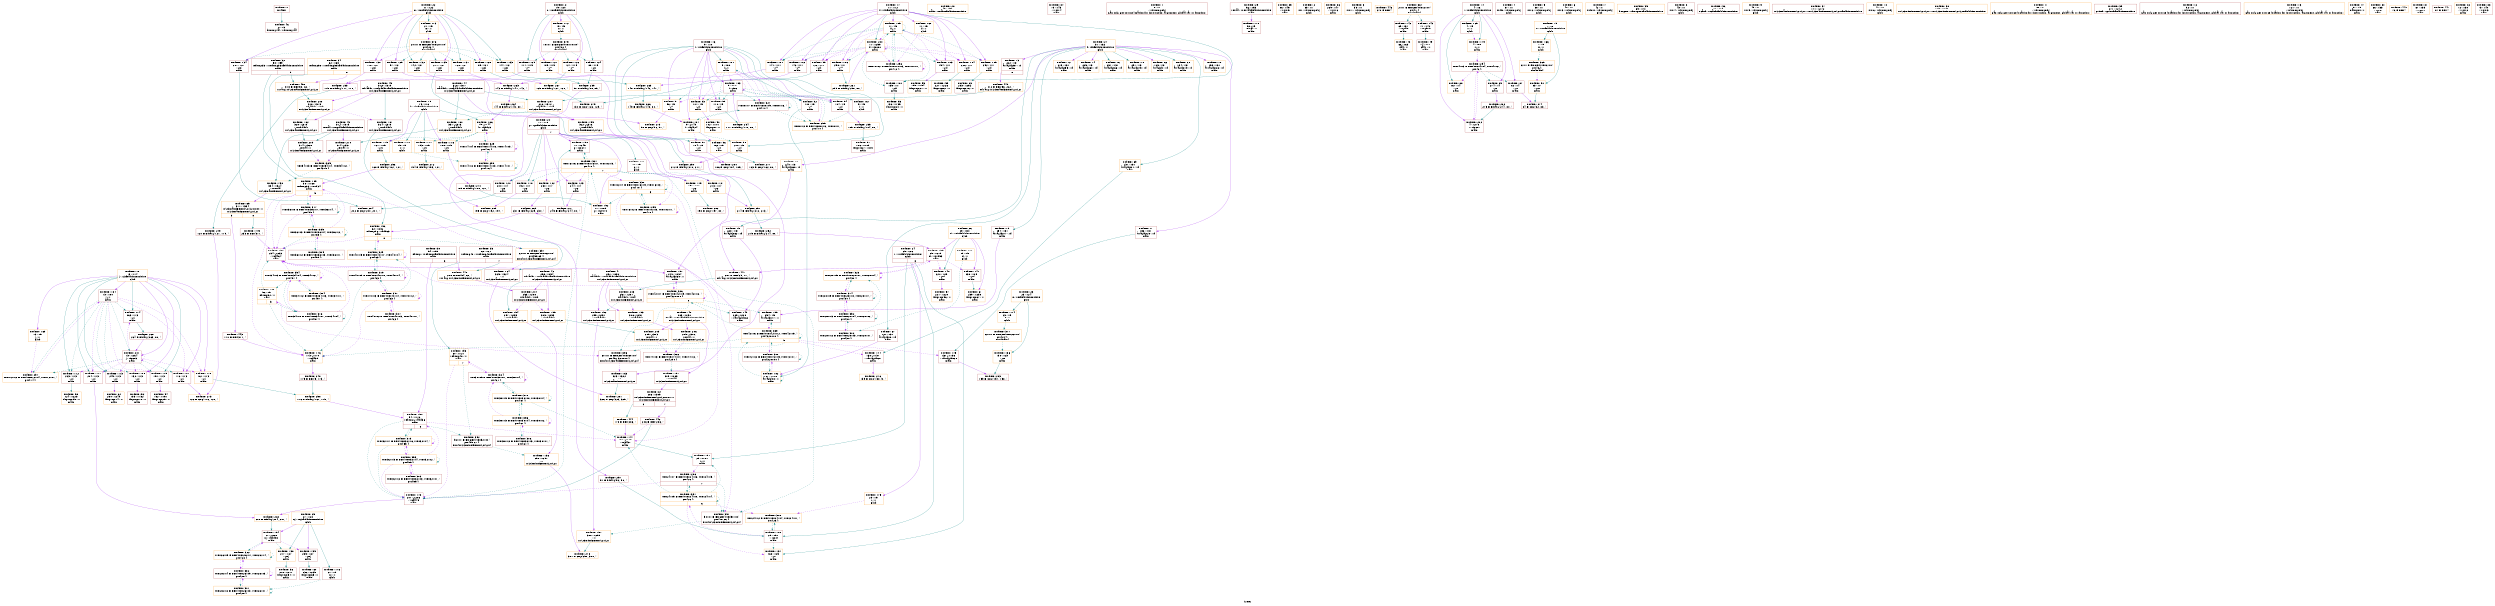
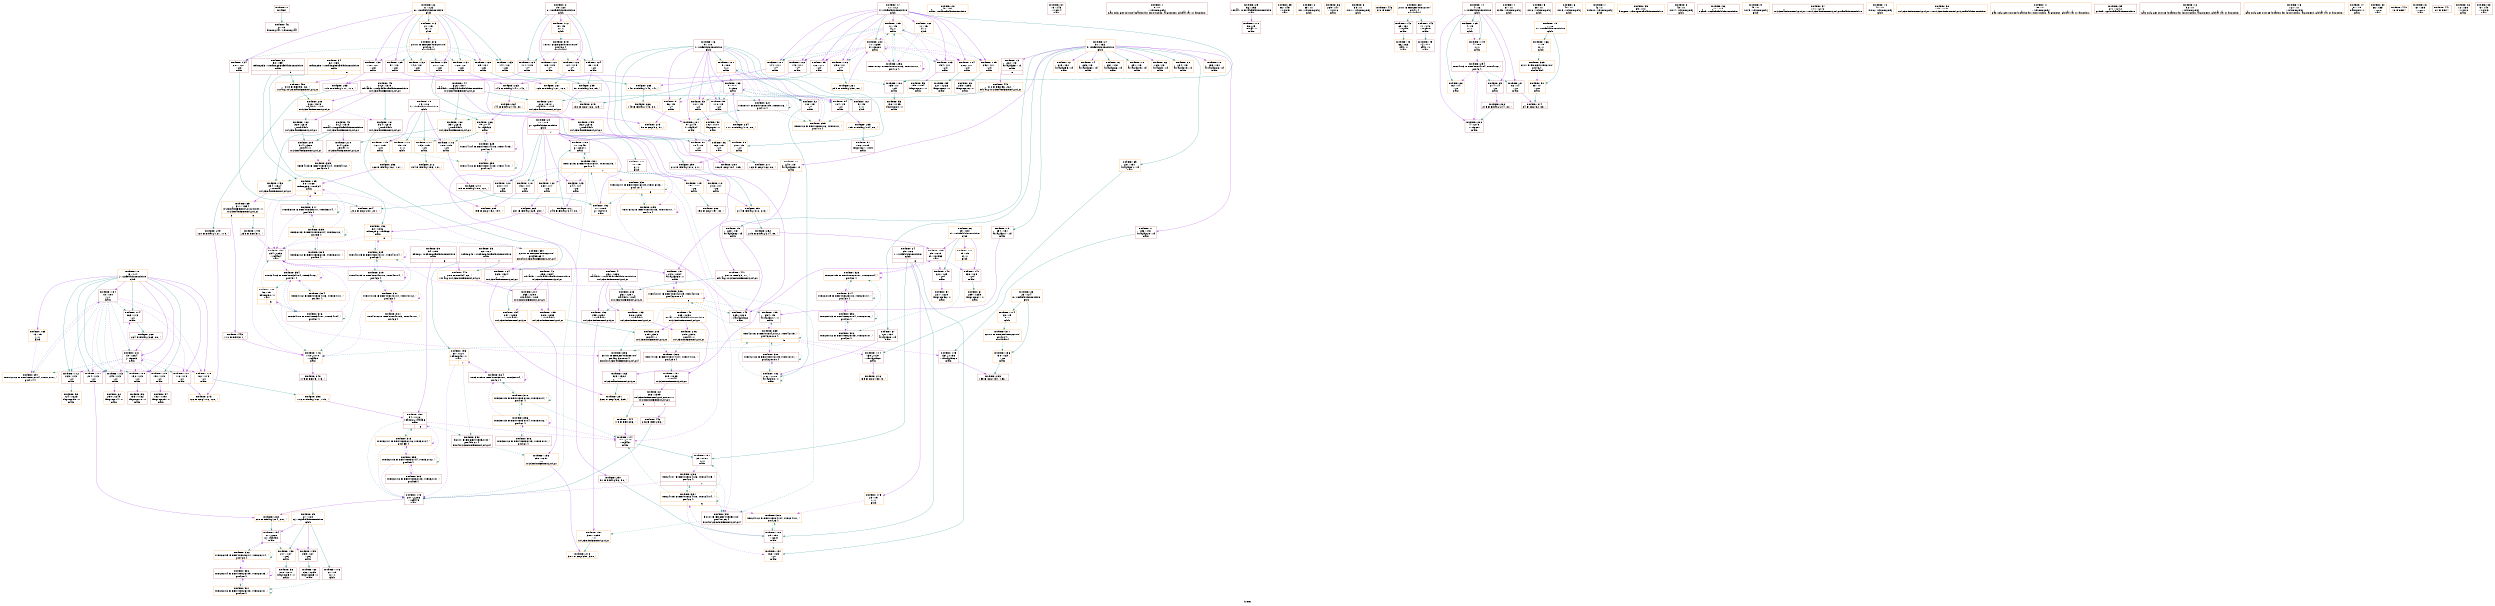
(864, 73) -> (809, 78)
(984, 262) -> (965, 243)
(286, 266) -> (283, 265)
(839, 269) -> (828, 269)
(642, 429) -> (579, 432)
